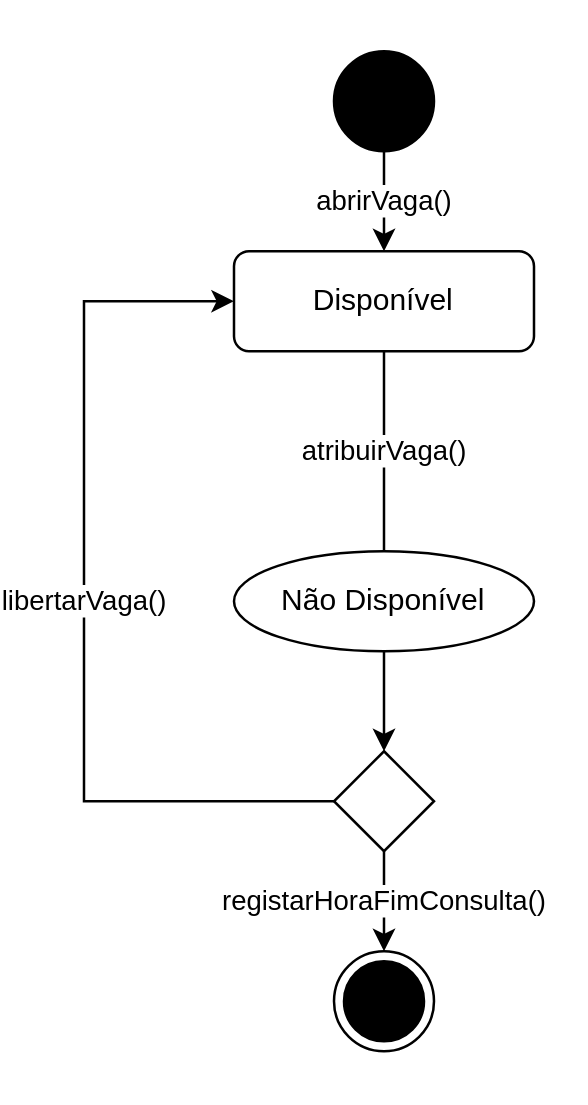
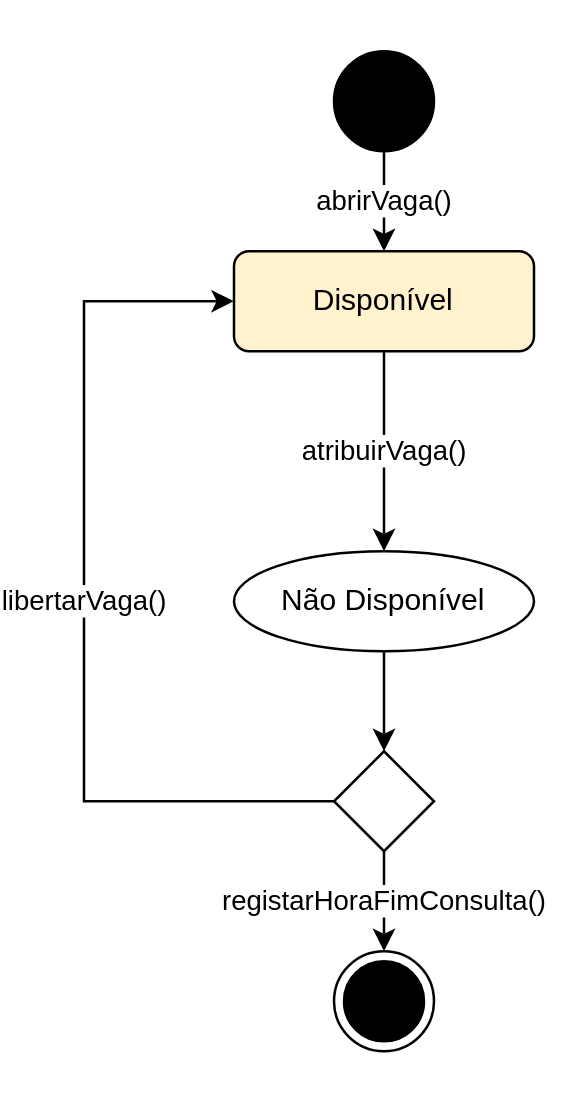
(384, 301) -> (384, 301)
(384, 540) -> (384, 533)
